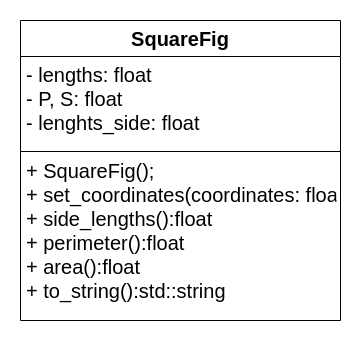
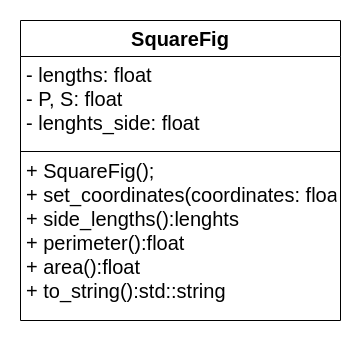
(97, 171) -> (97, 171)
